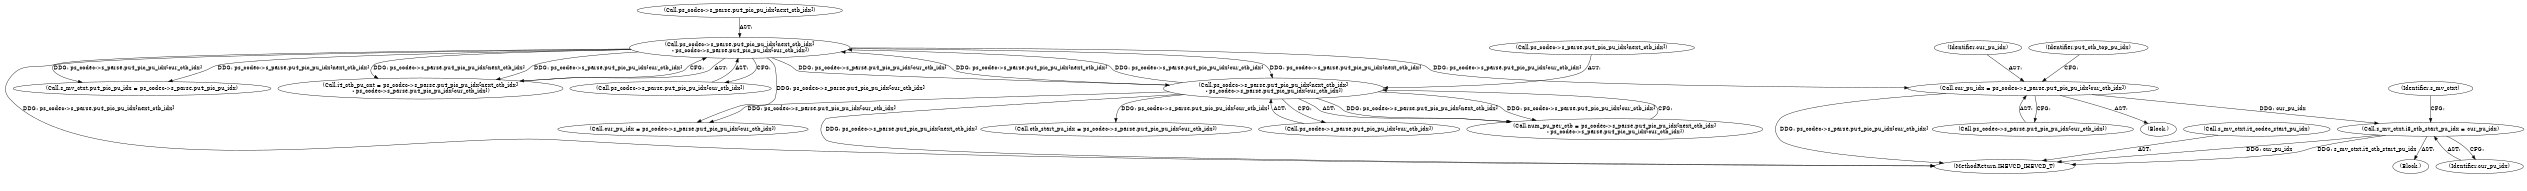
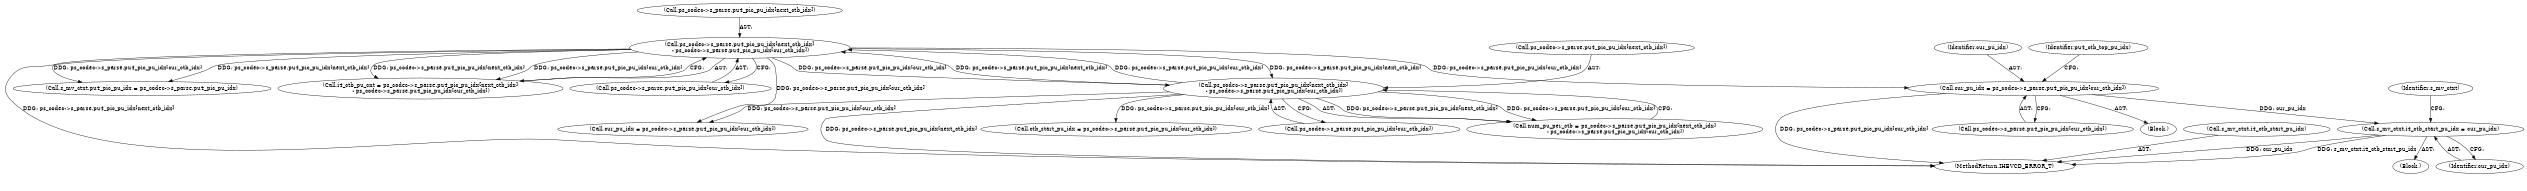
(2257, 129) -> (2257, 129)
(2431, 129) -> (2431, 129)
(2004, 167) -> (2004, 167)
